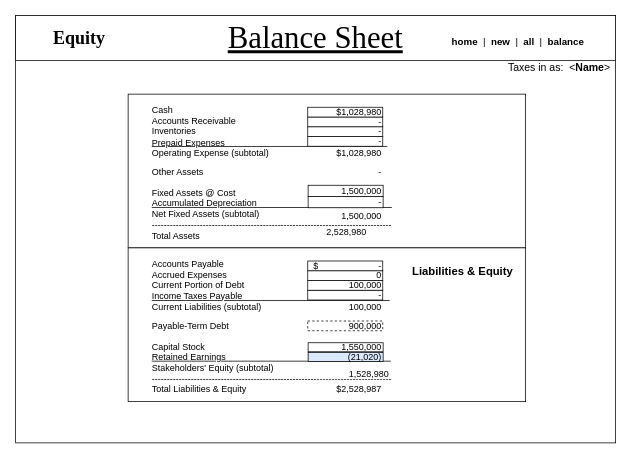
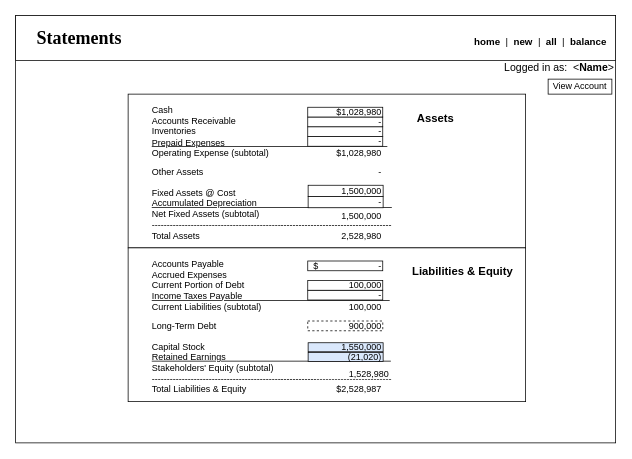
(79, 38) -> (79, 38)
(315, 38) -> none
(518, 42) -> (540, 42)
(559, 68) -> (559, 68)
none -> (580, 87)
none -> (435, 117)
(330, 232) -> (345, 236)
(345, 276) -> none
(192, 326) -> (186, 326)
(345, 347) -> (345, 347)
